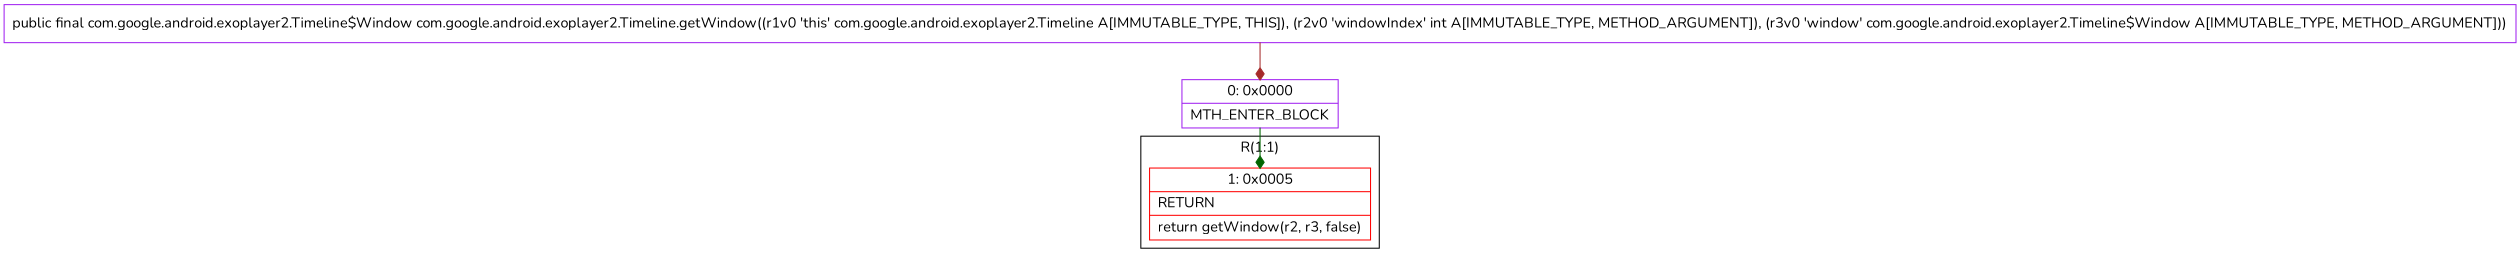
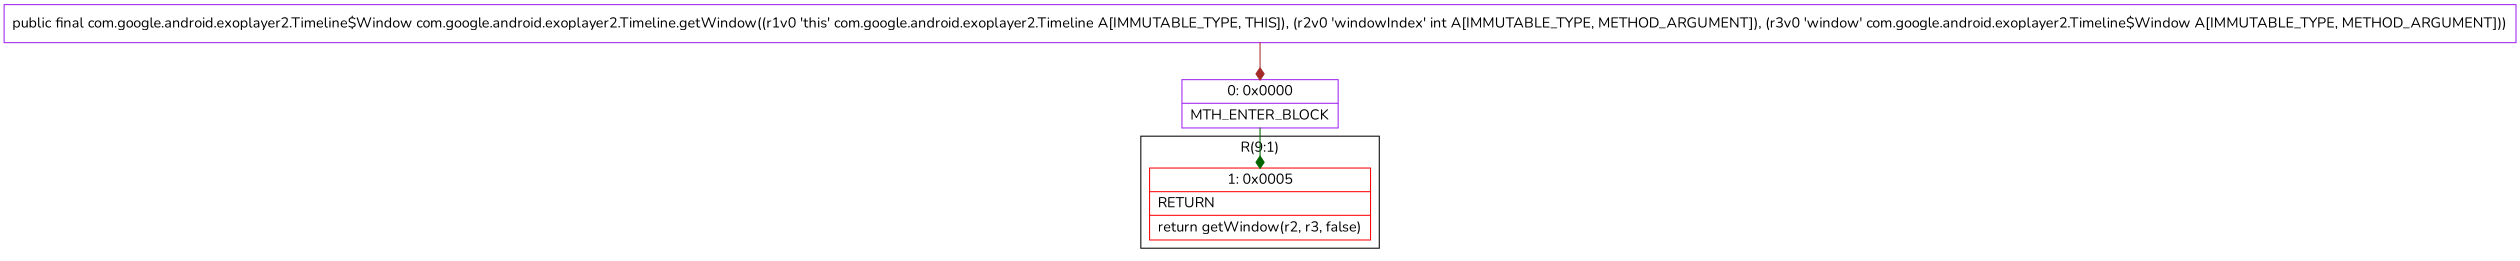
(1260, 148) -> (1260, 148)
